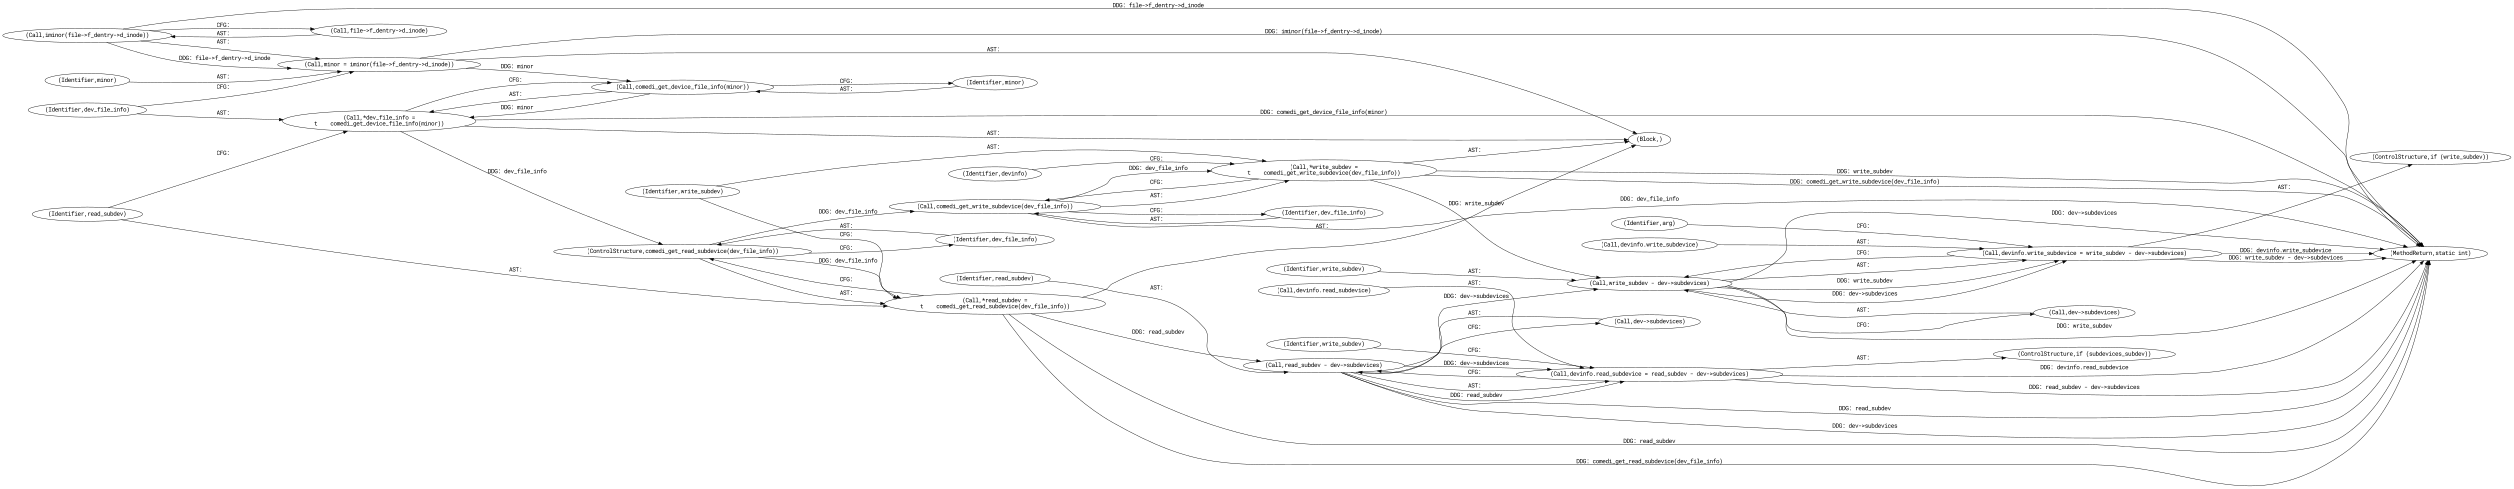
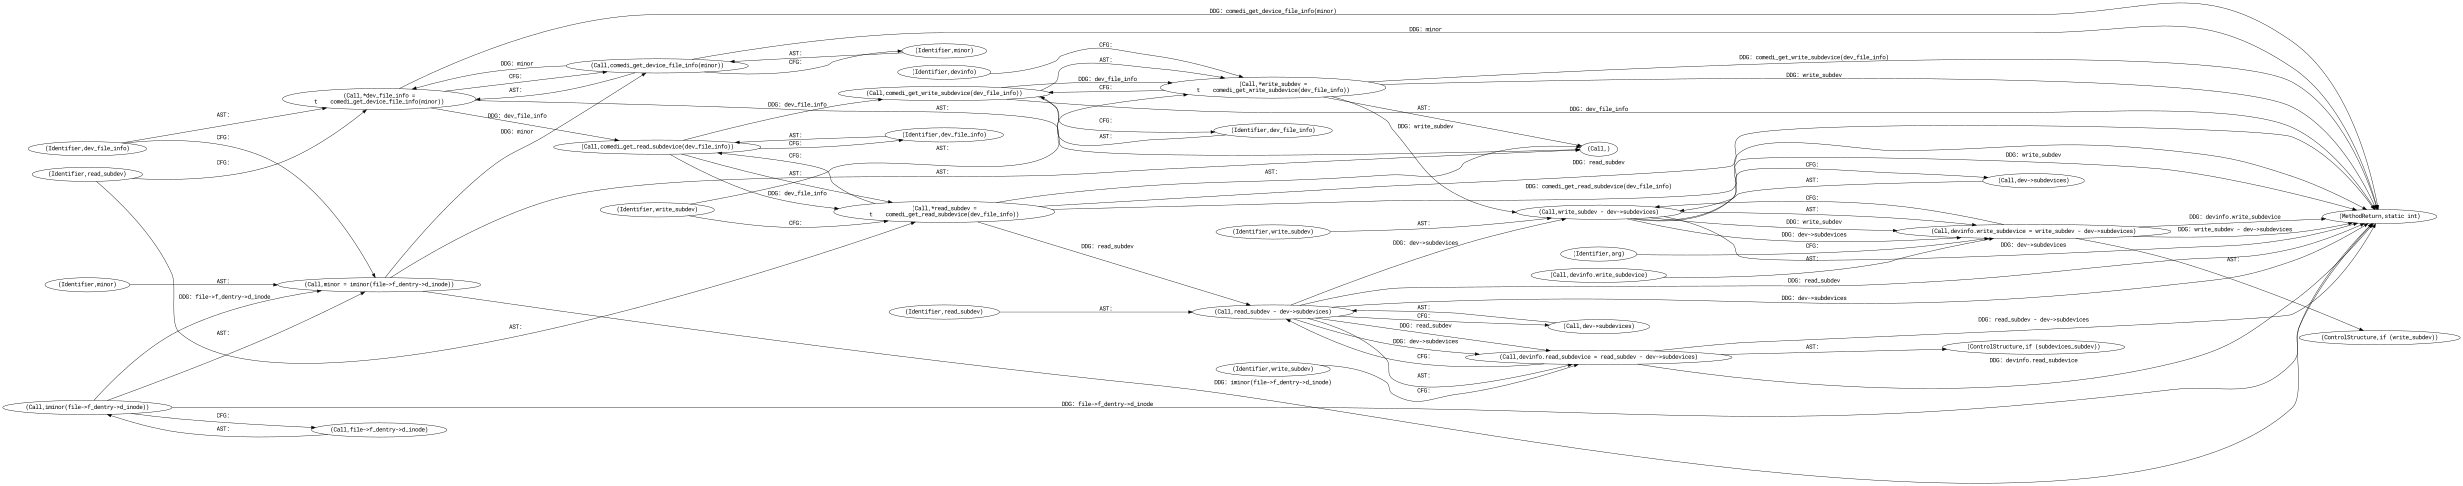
none -> (1578, 33)
(1650, 140) -> (1599, 149)
(683, 252) -> (657, 147)
(1324, 291) -> none
